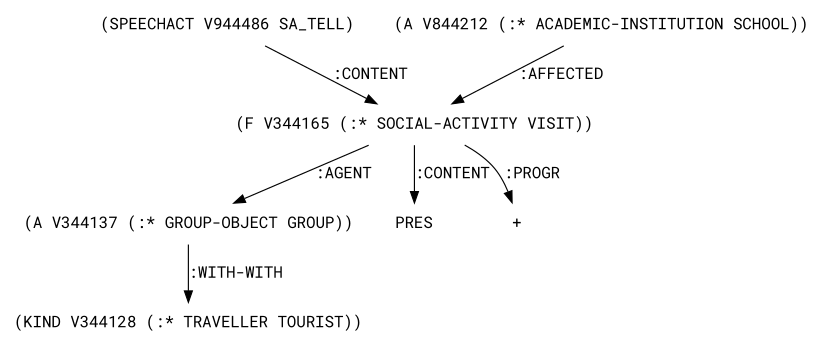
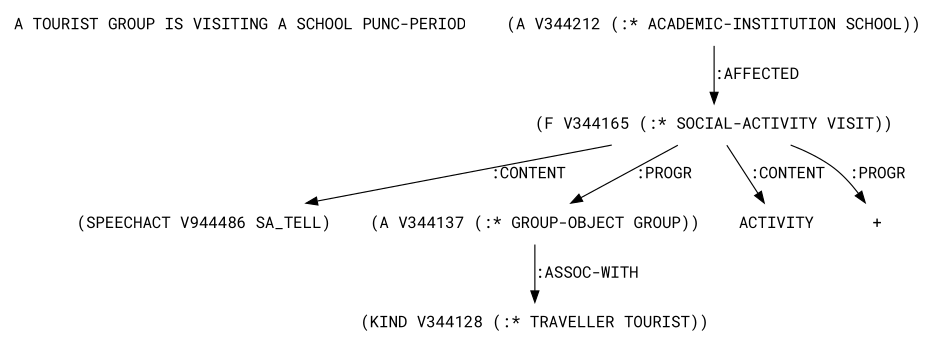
none -> (240, 25)
(602, 25) -> (714, 25)
(316, 72) -> (465, 173)
(344, 174) -> (664, 174)
(414, 224) -> (777, 224)
(236, 273) -> (587, 273)
